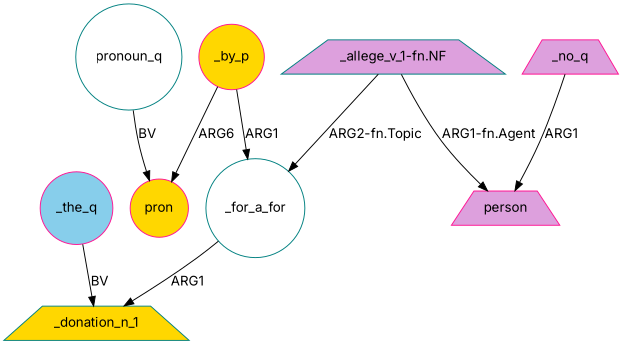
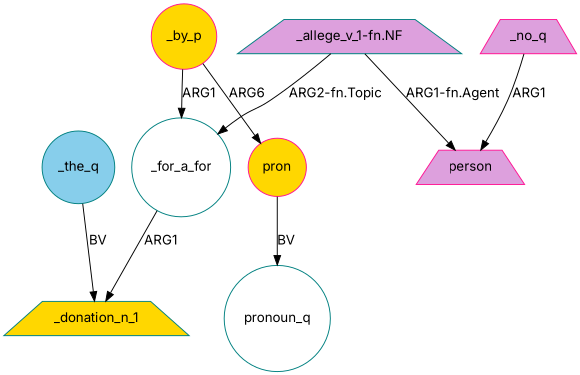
(138, 141) -> (277, 226)
(77, 208) -> (78, 167)
